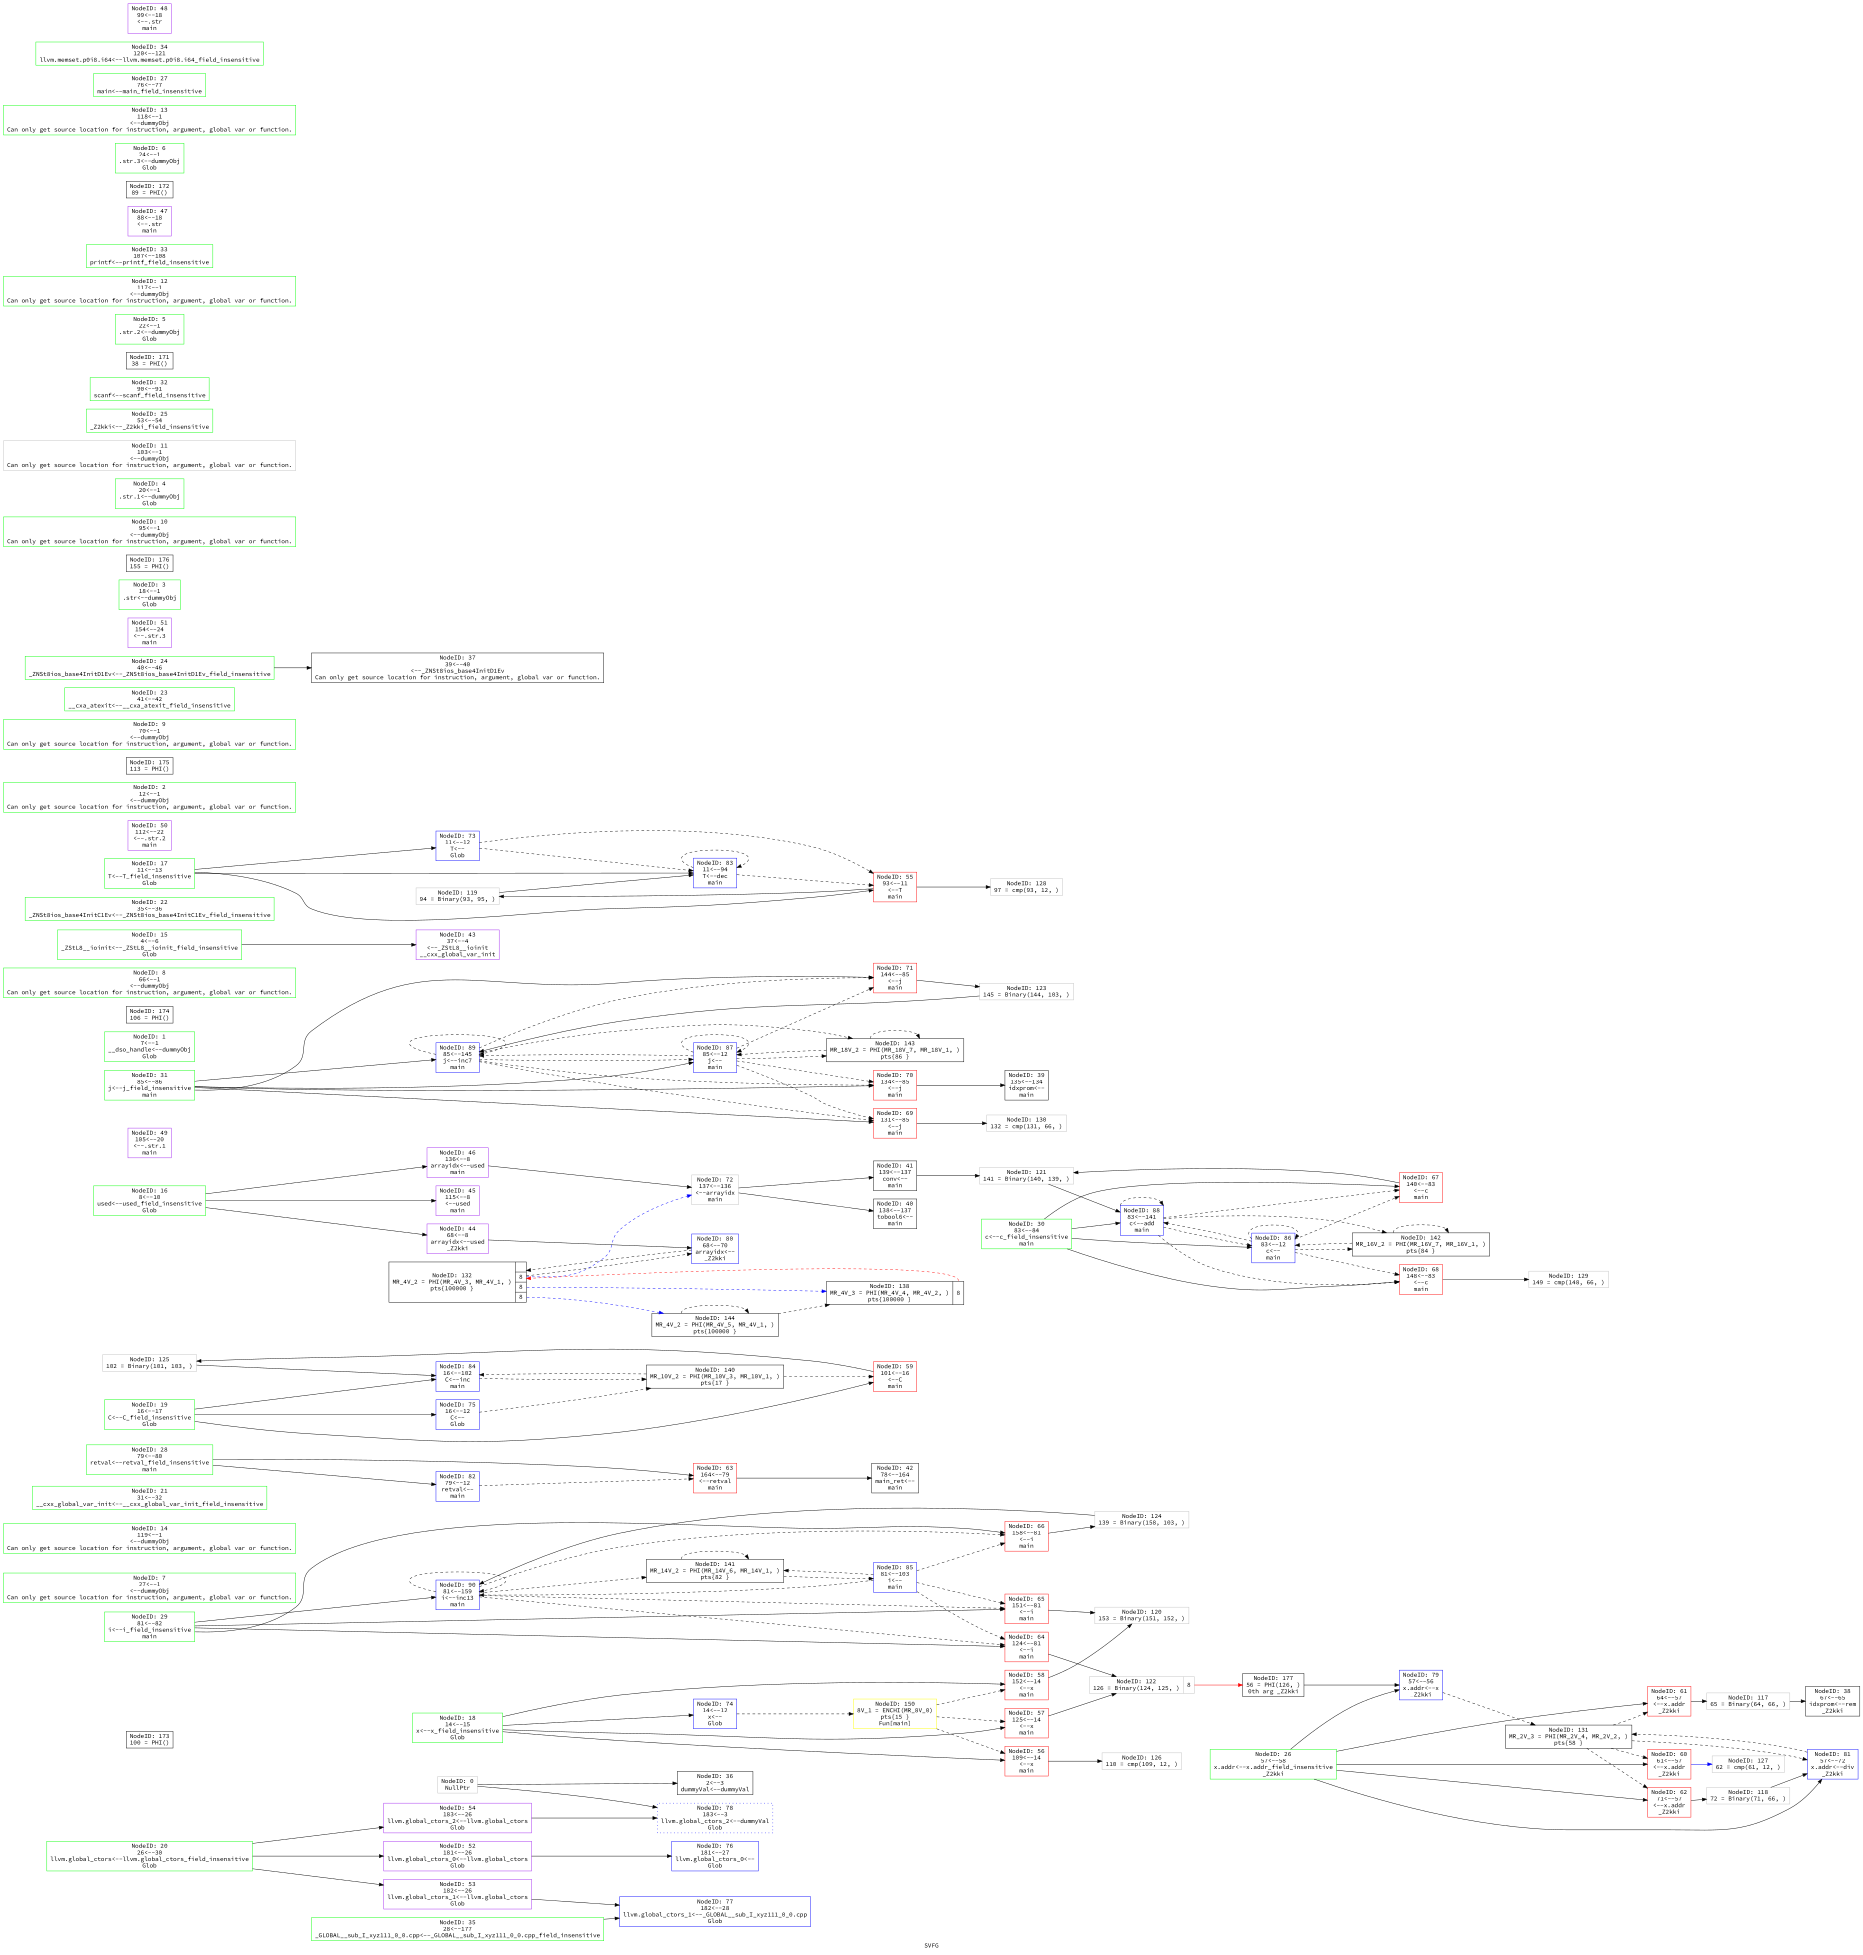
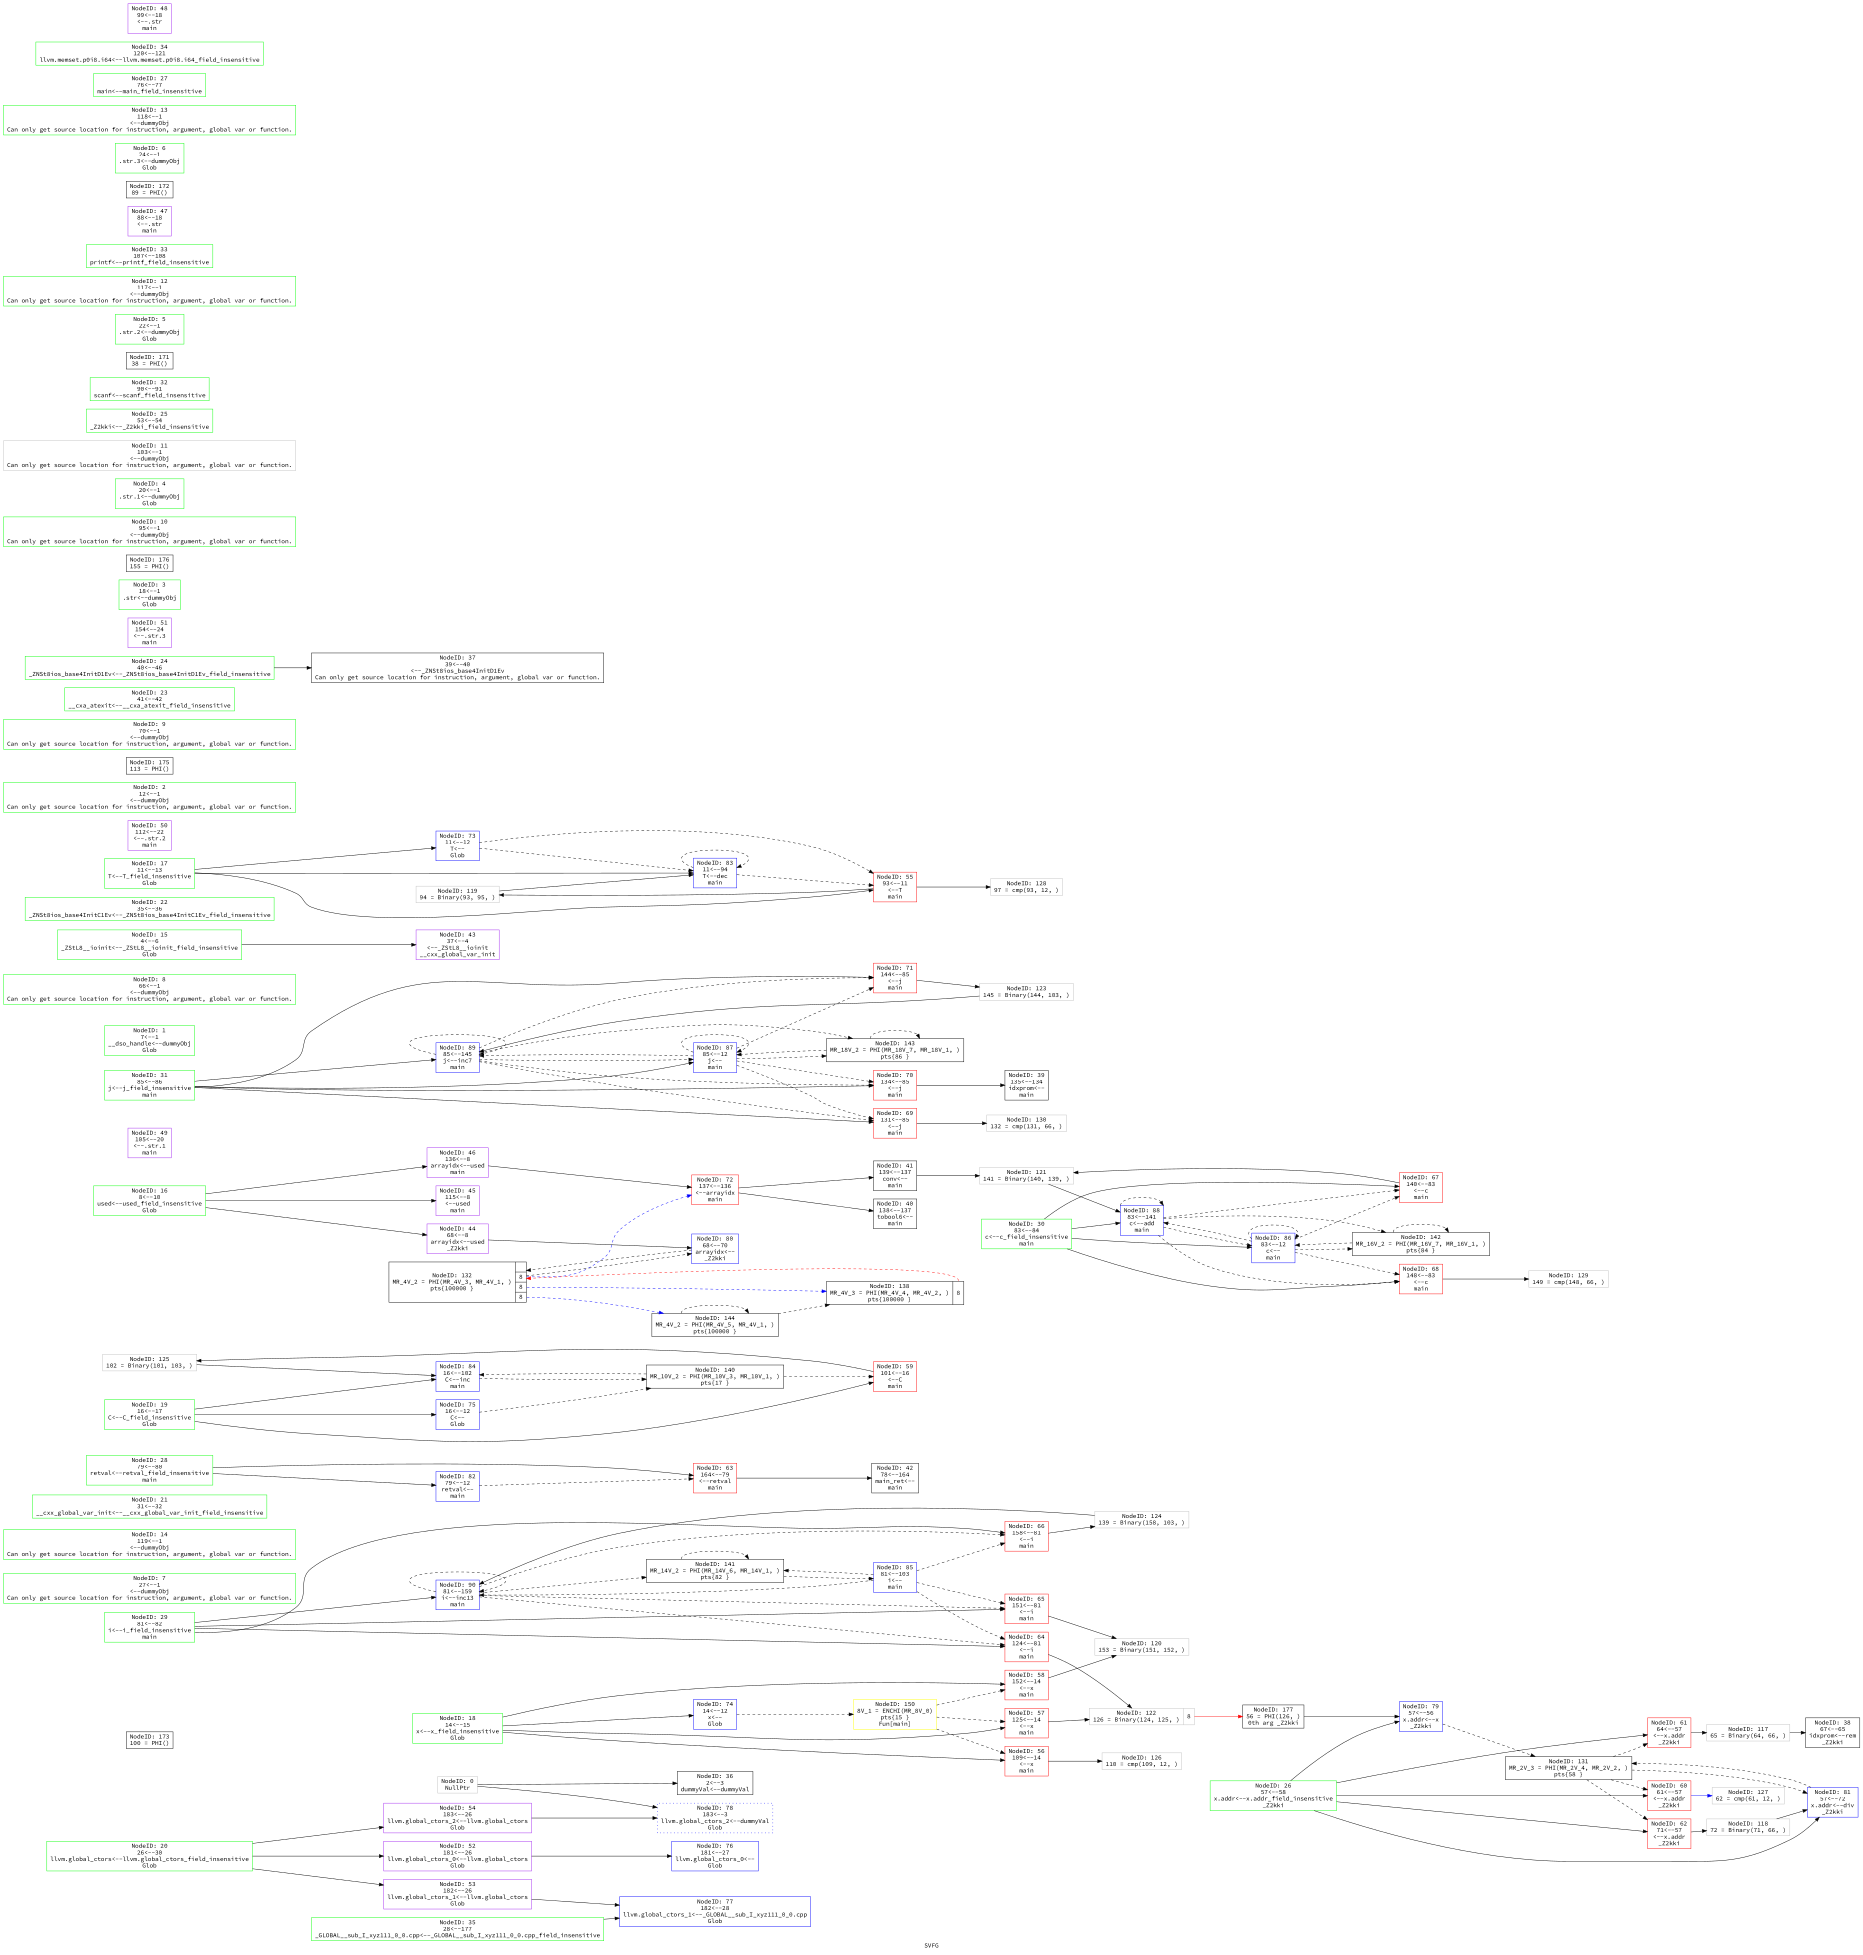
(150, 1015) -> none
(715, 1190) -> (715, 1190)
